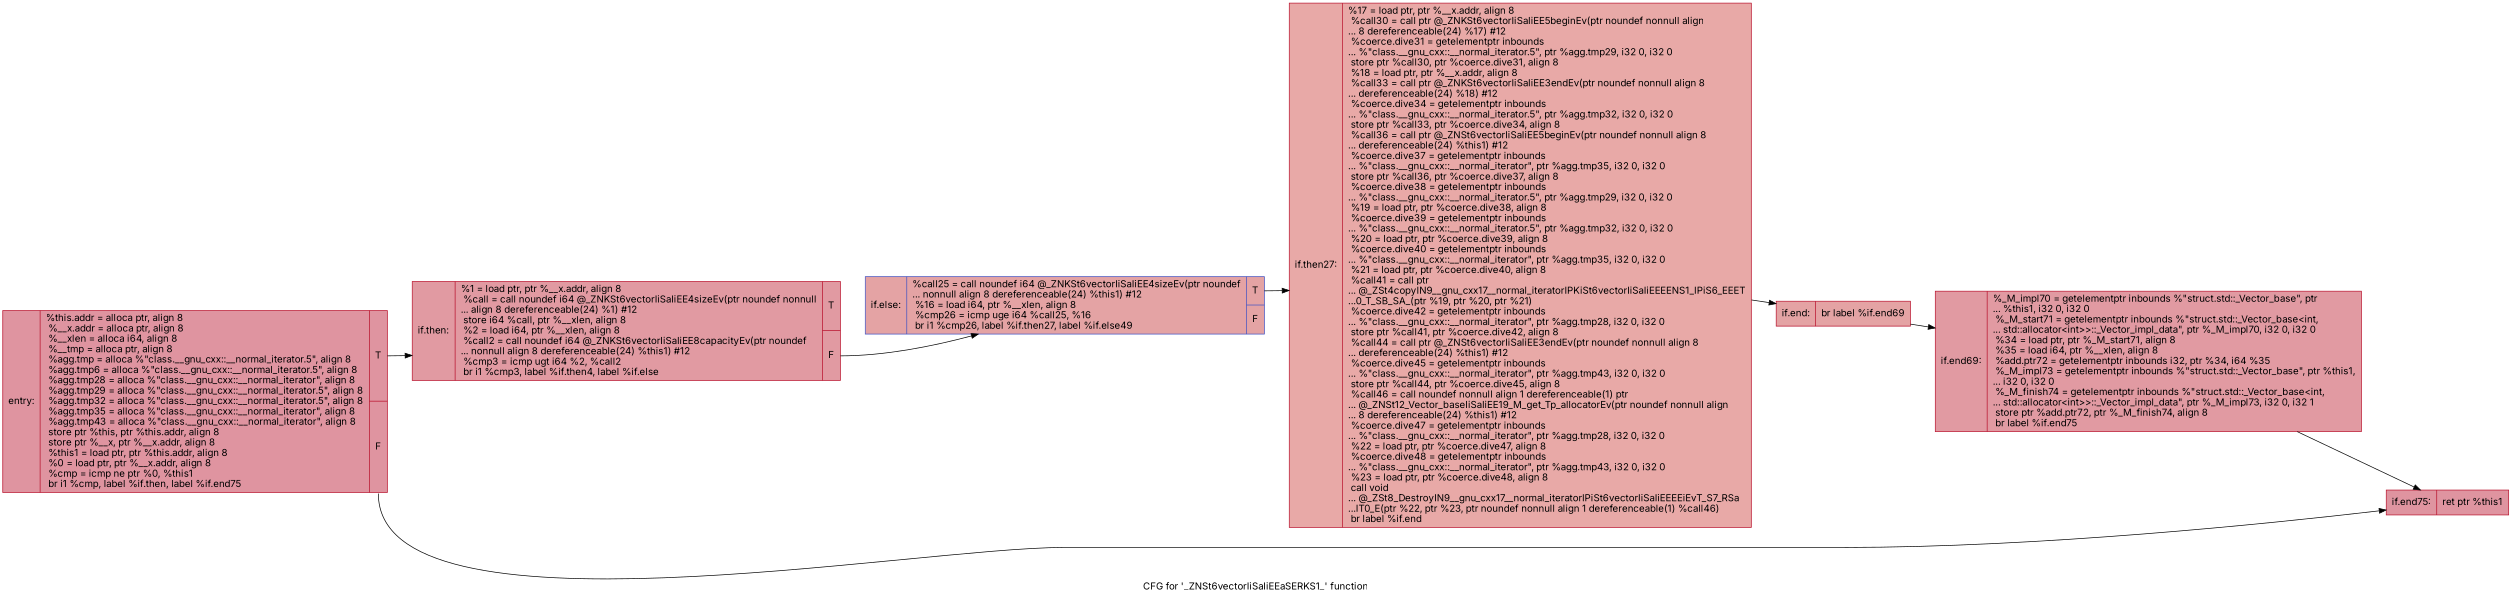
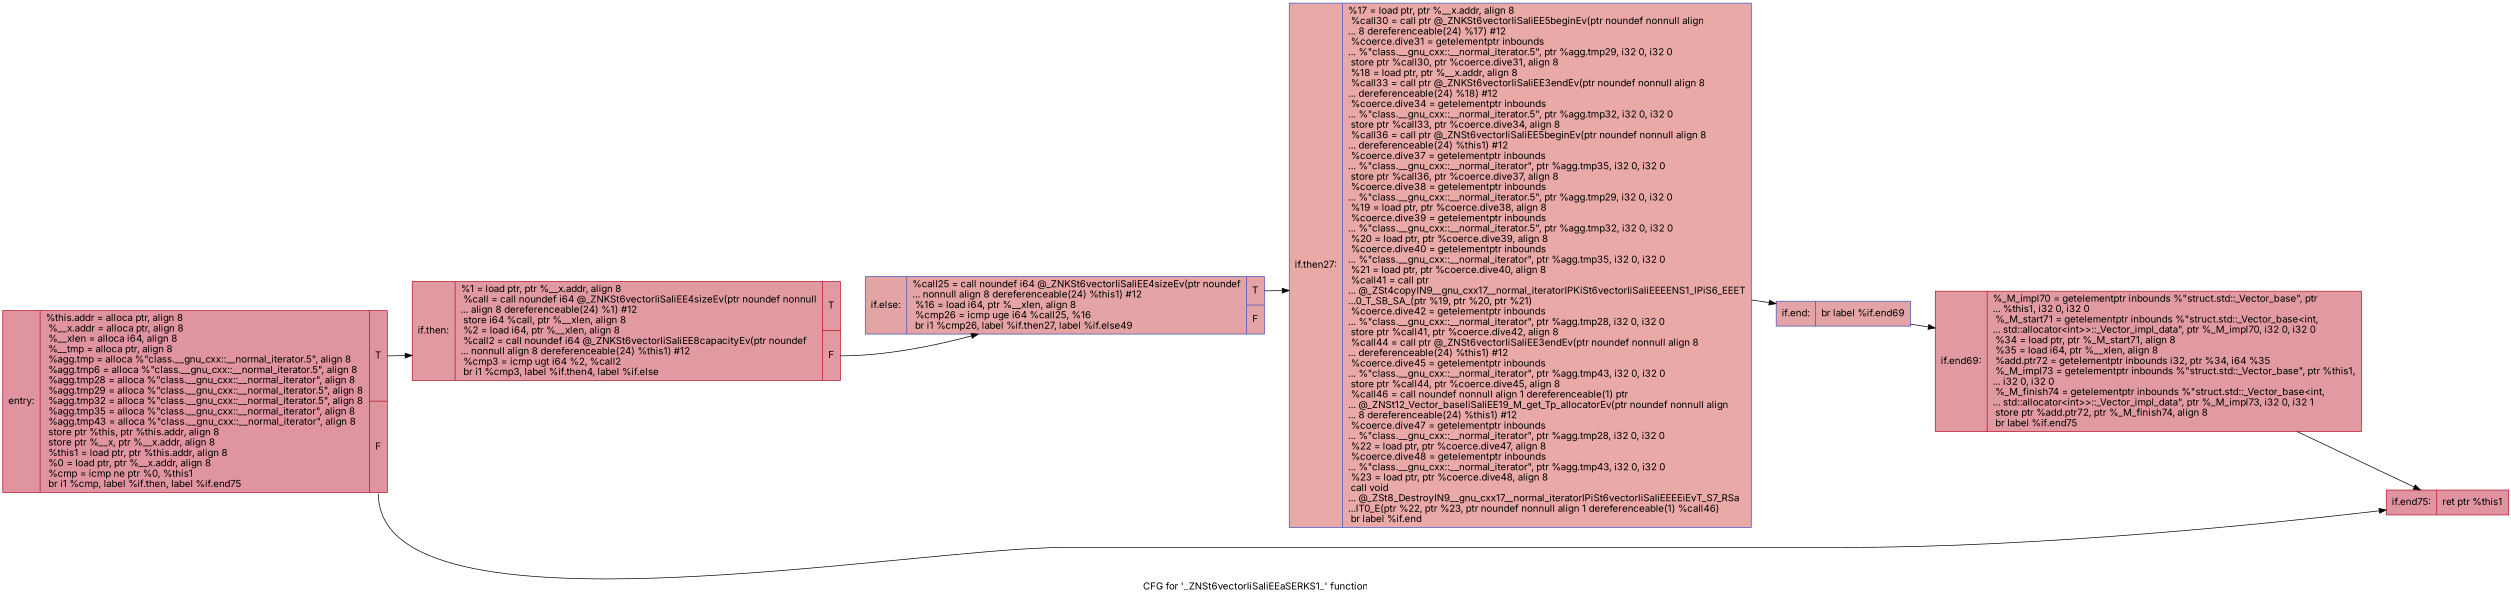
(1520, 265) -> (1520, 265)
(1843, 314) -> (1843, 314)
